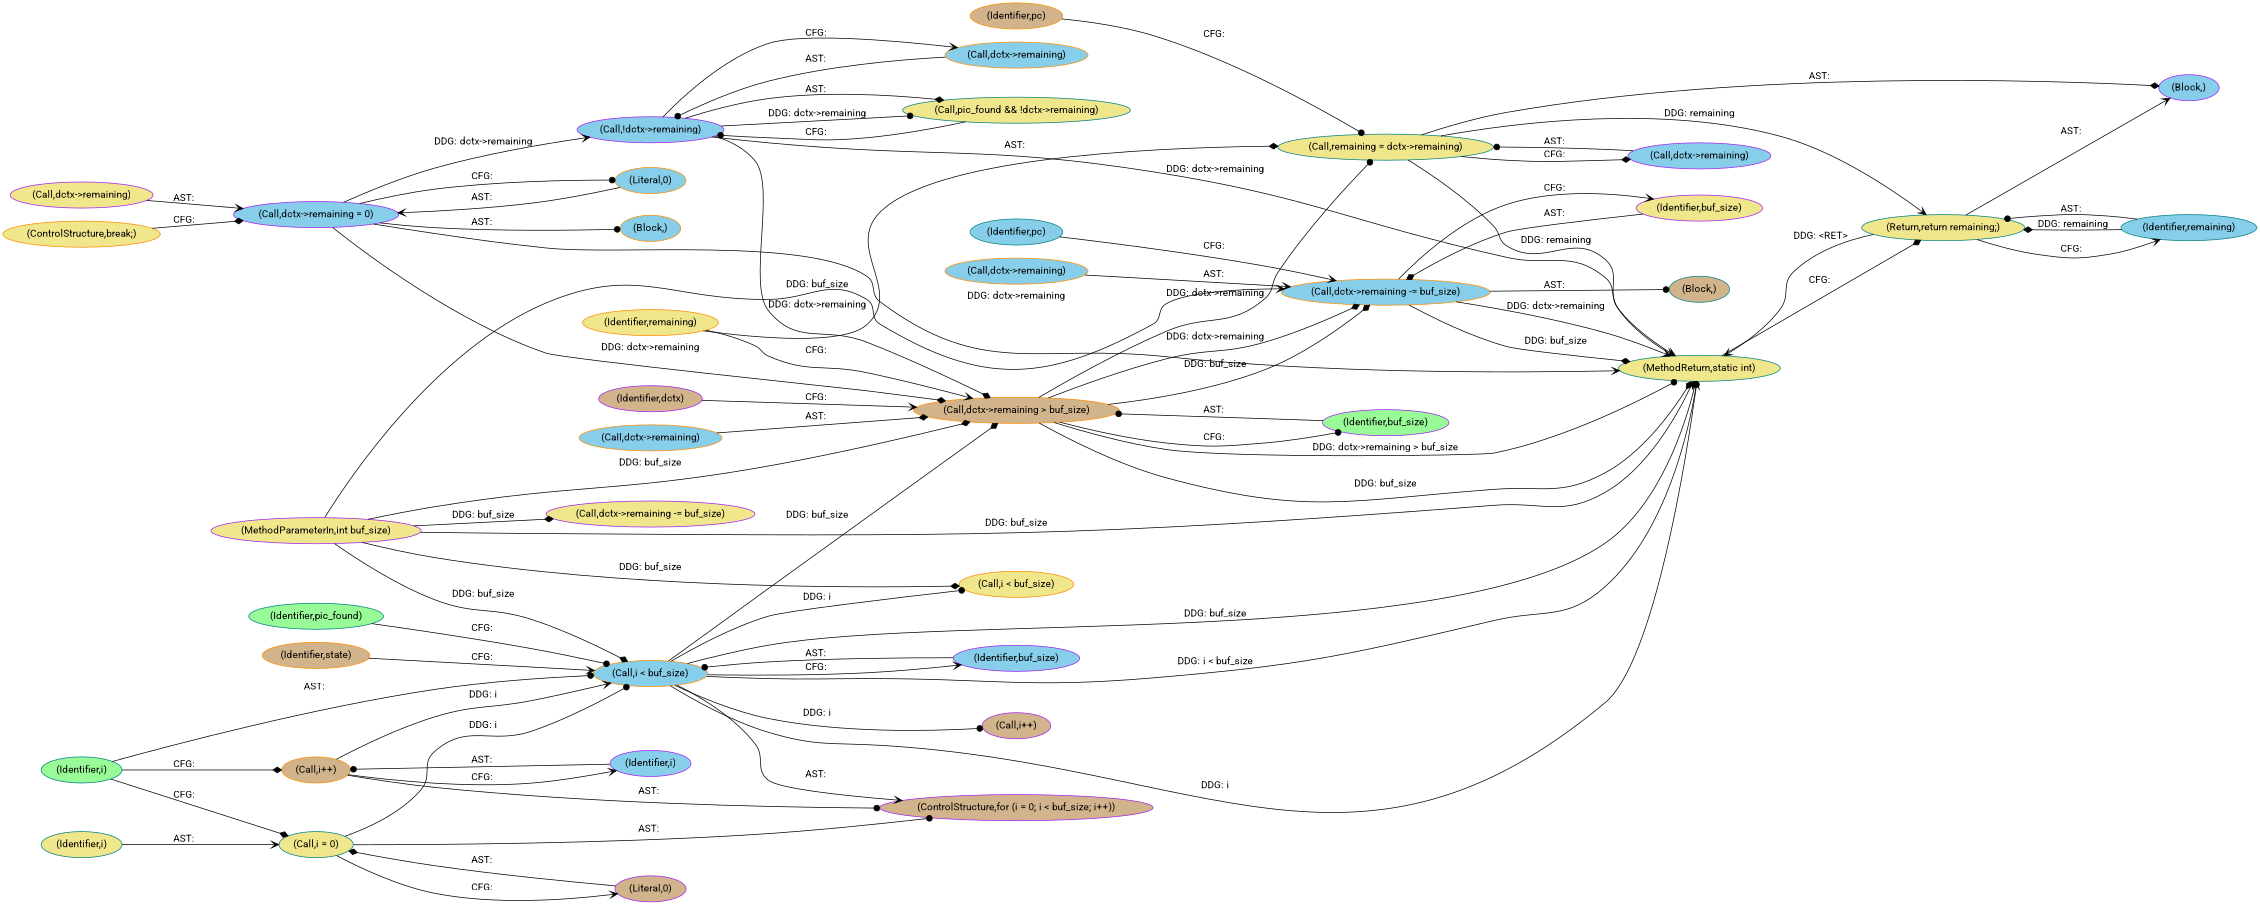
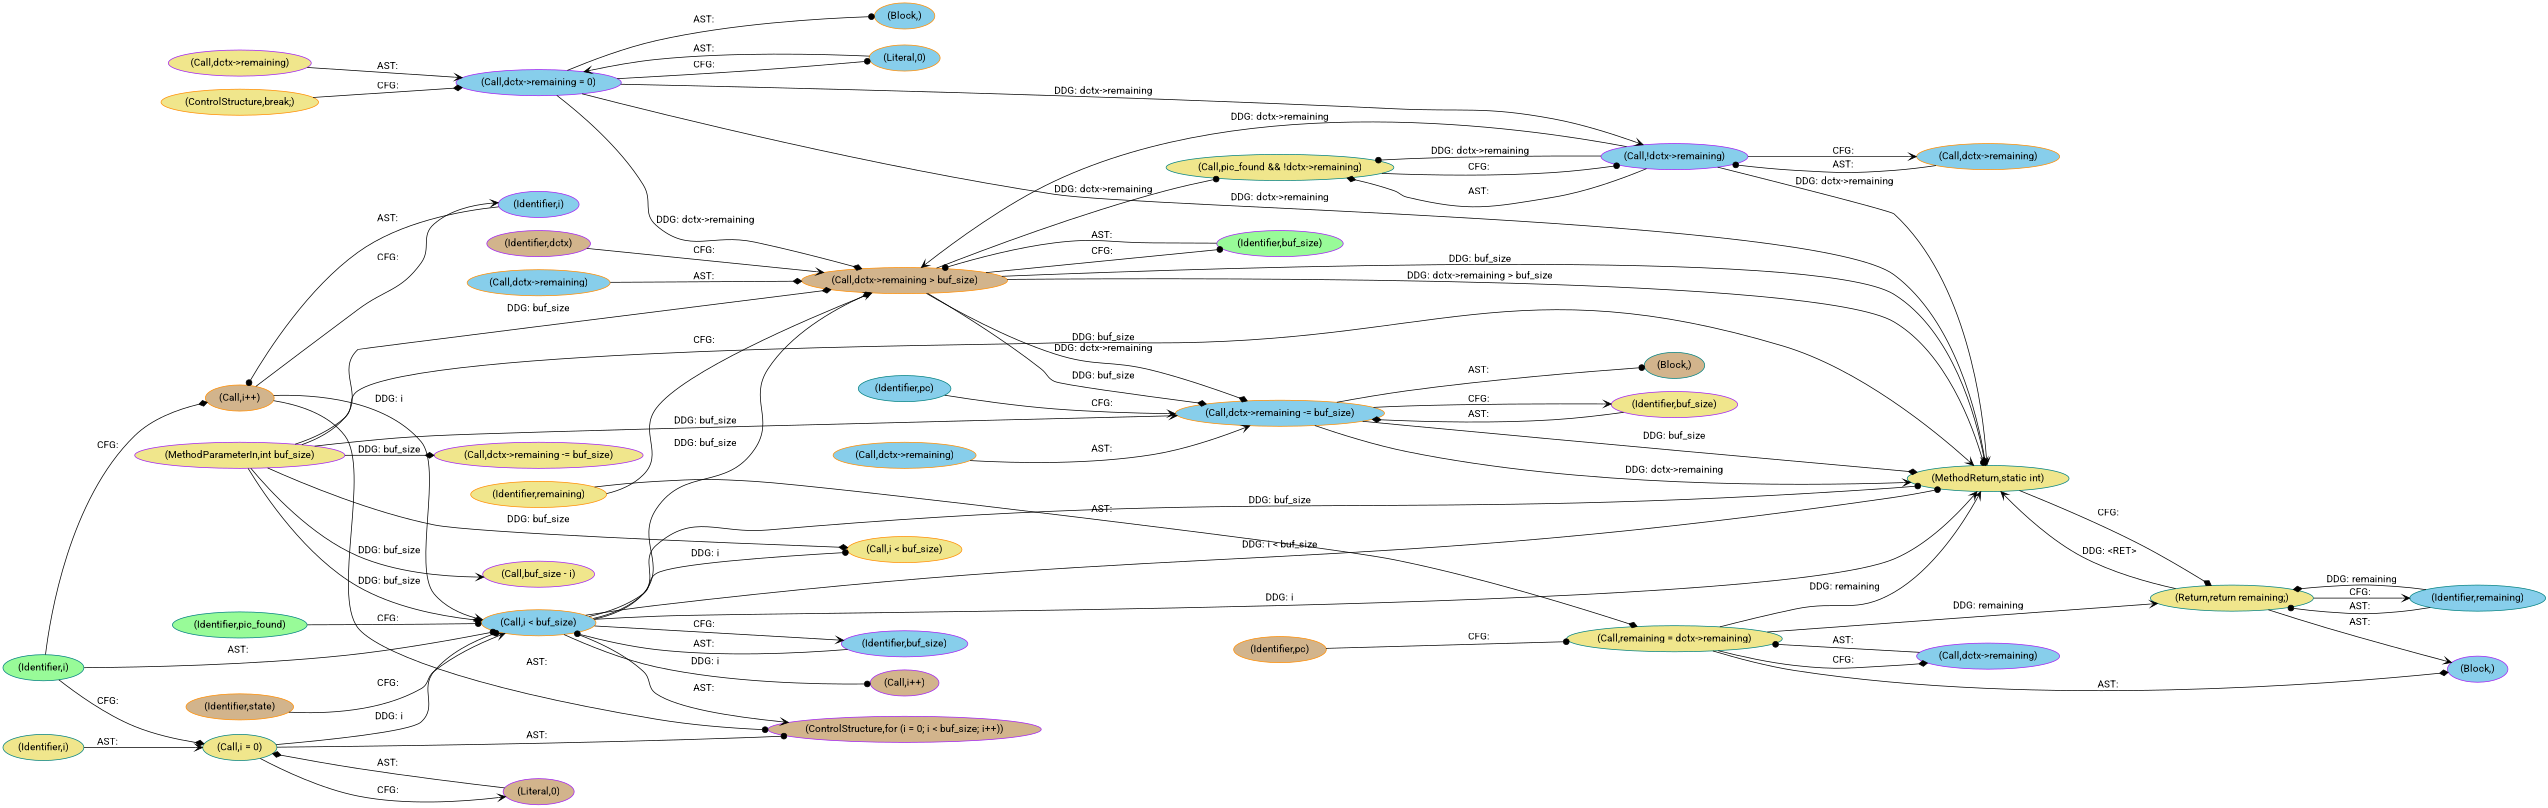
(1230, 317) -> (1073, 219)
(780, 322) -> (1262, 128)
none -> (539, 574)
